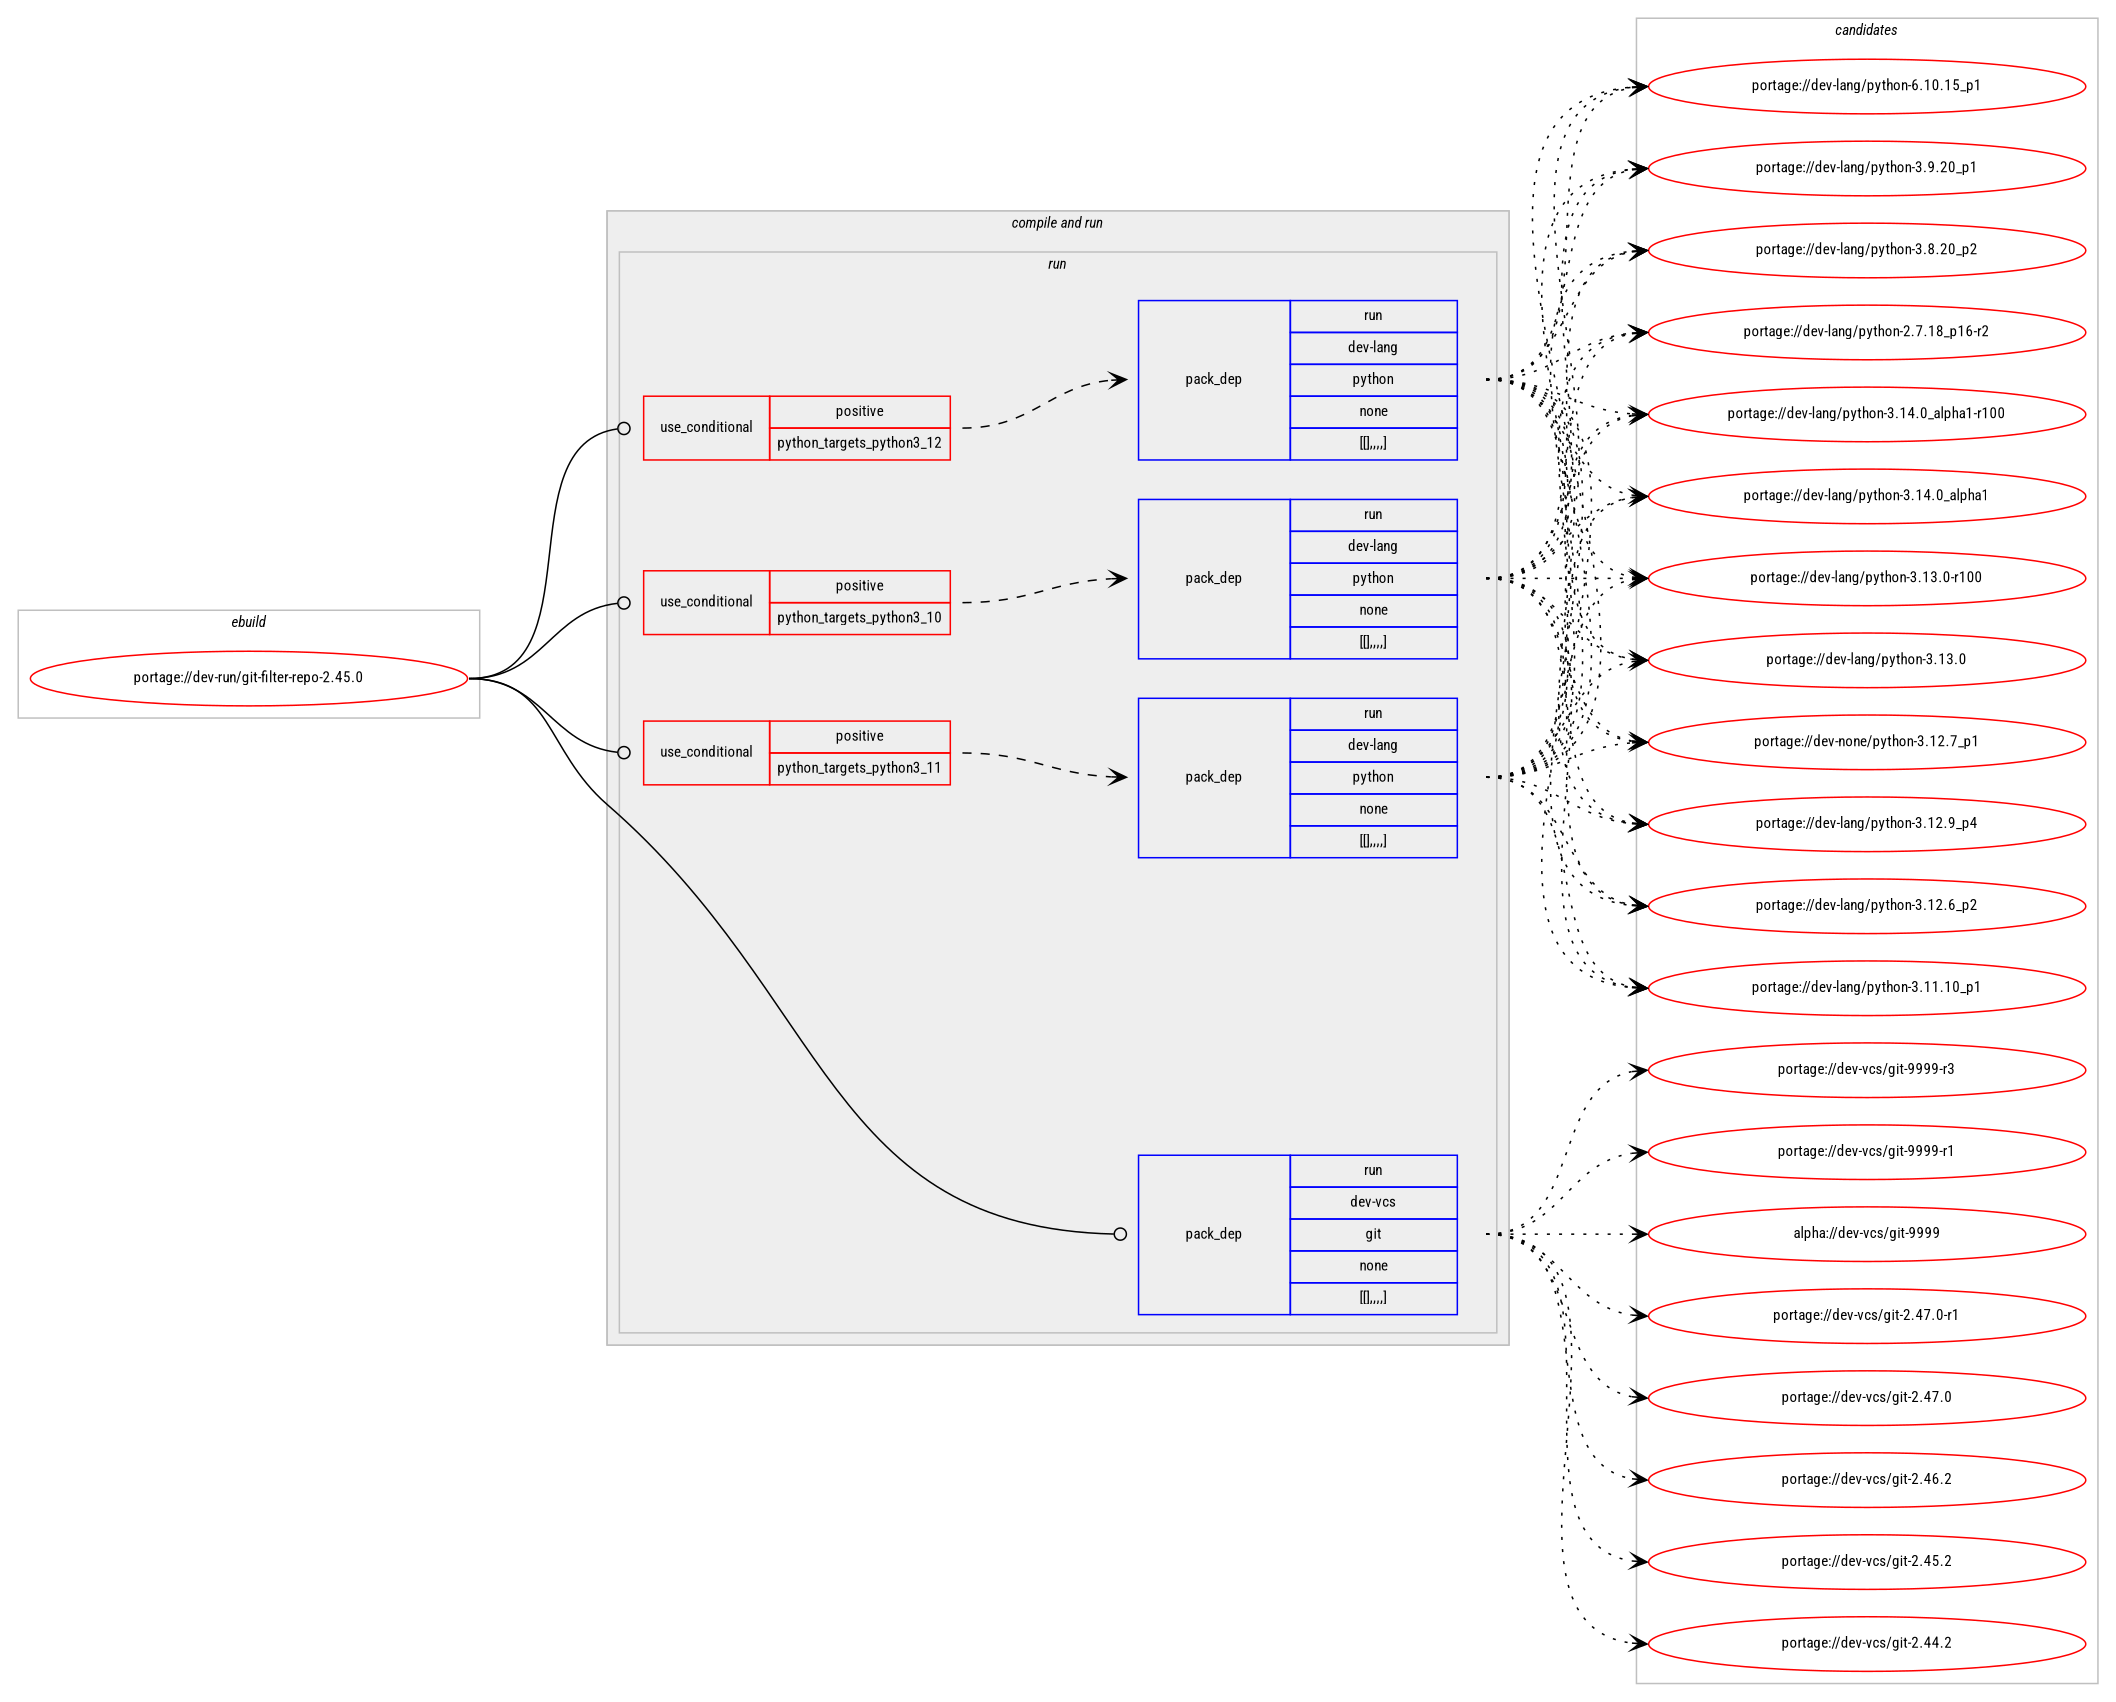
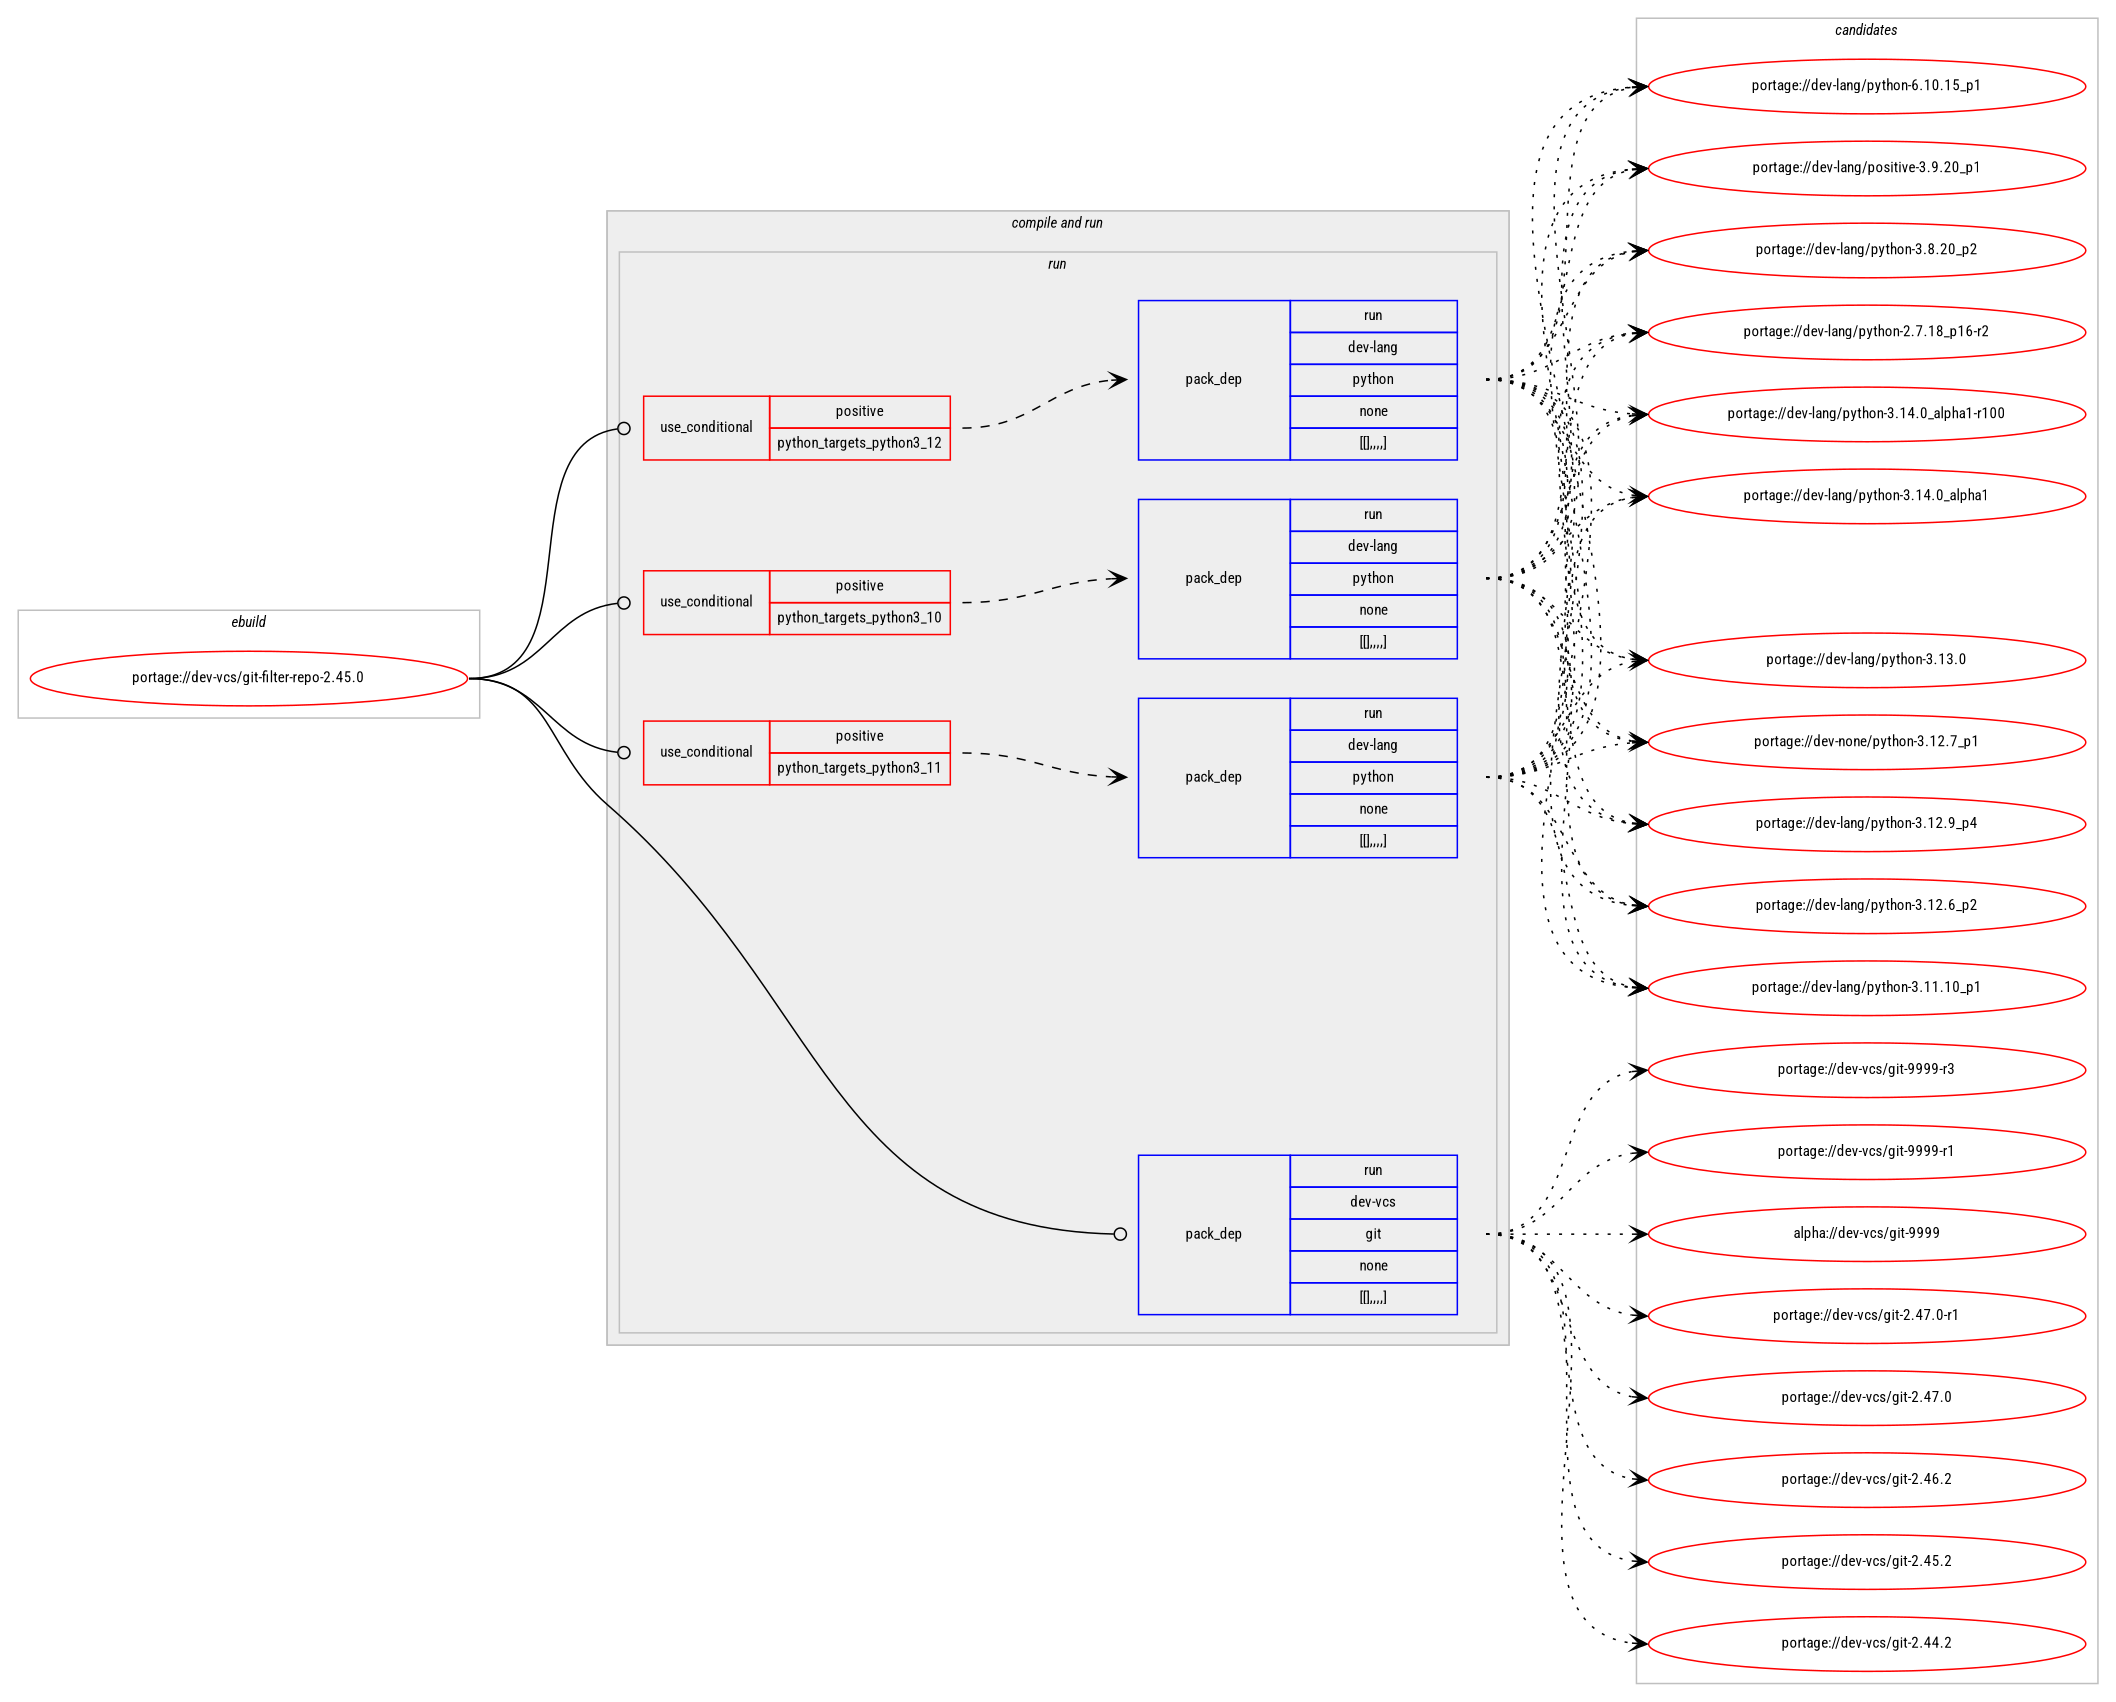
(1867, 169) -> (1867, 169)
(1867, 578) -> none
(249, 679) -> (249, 679)
